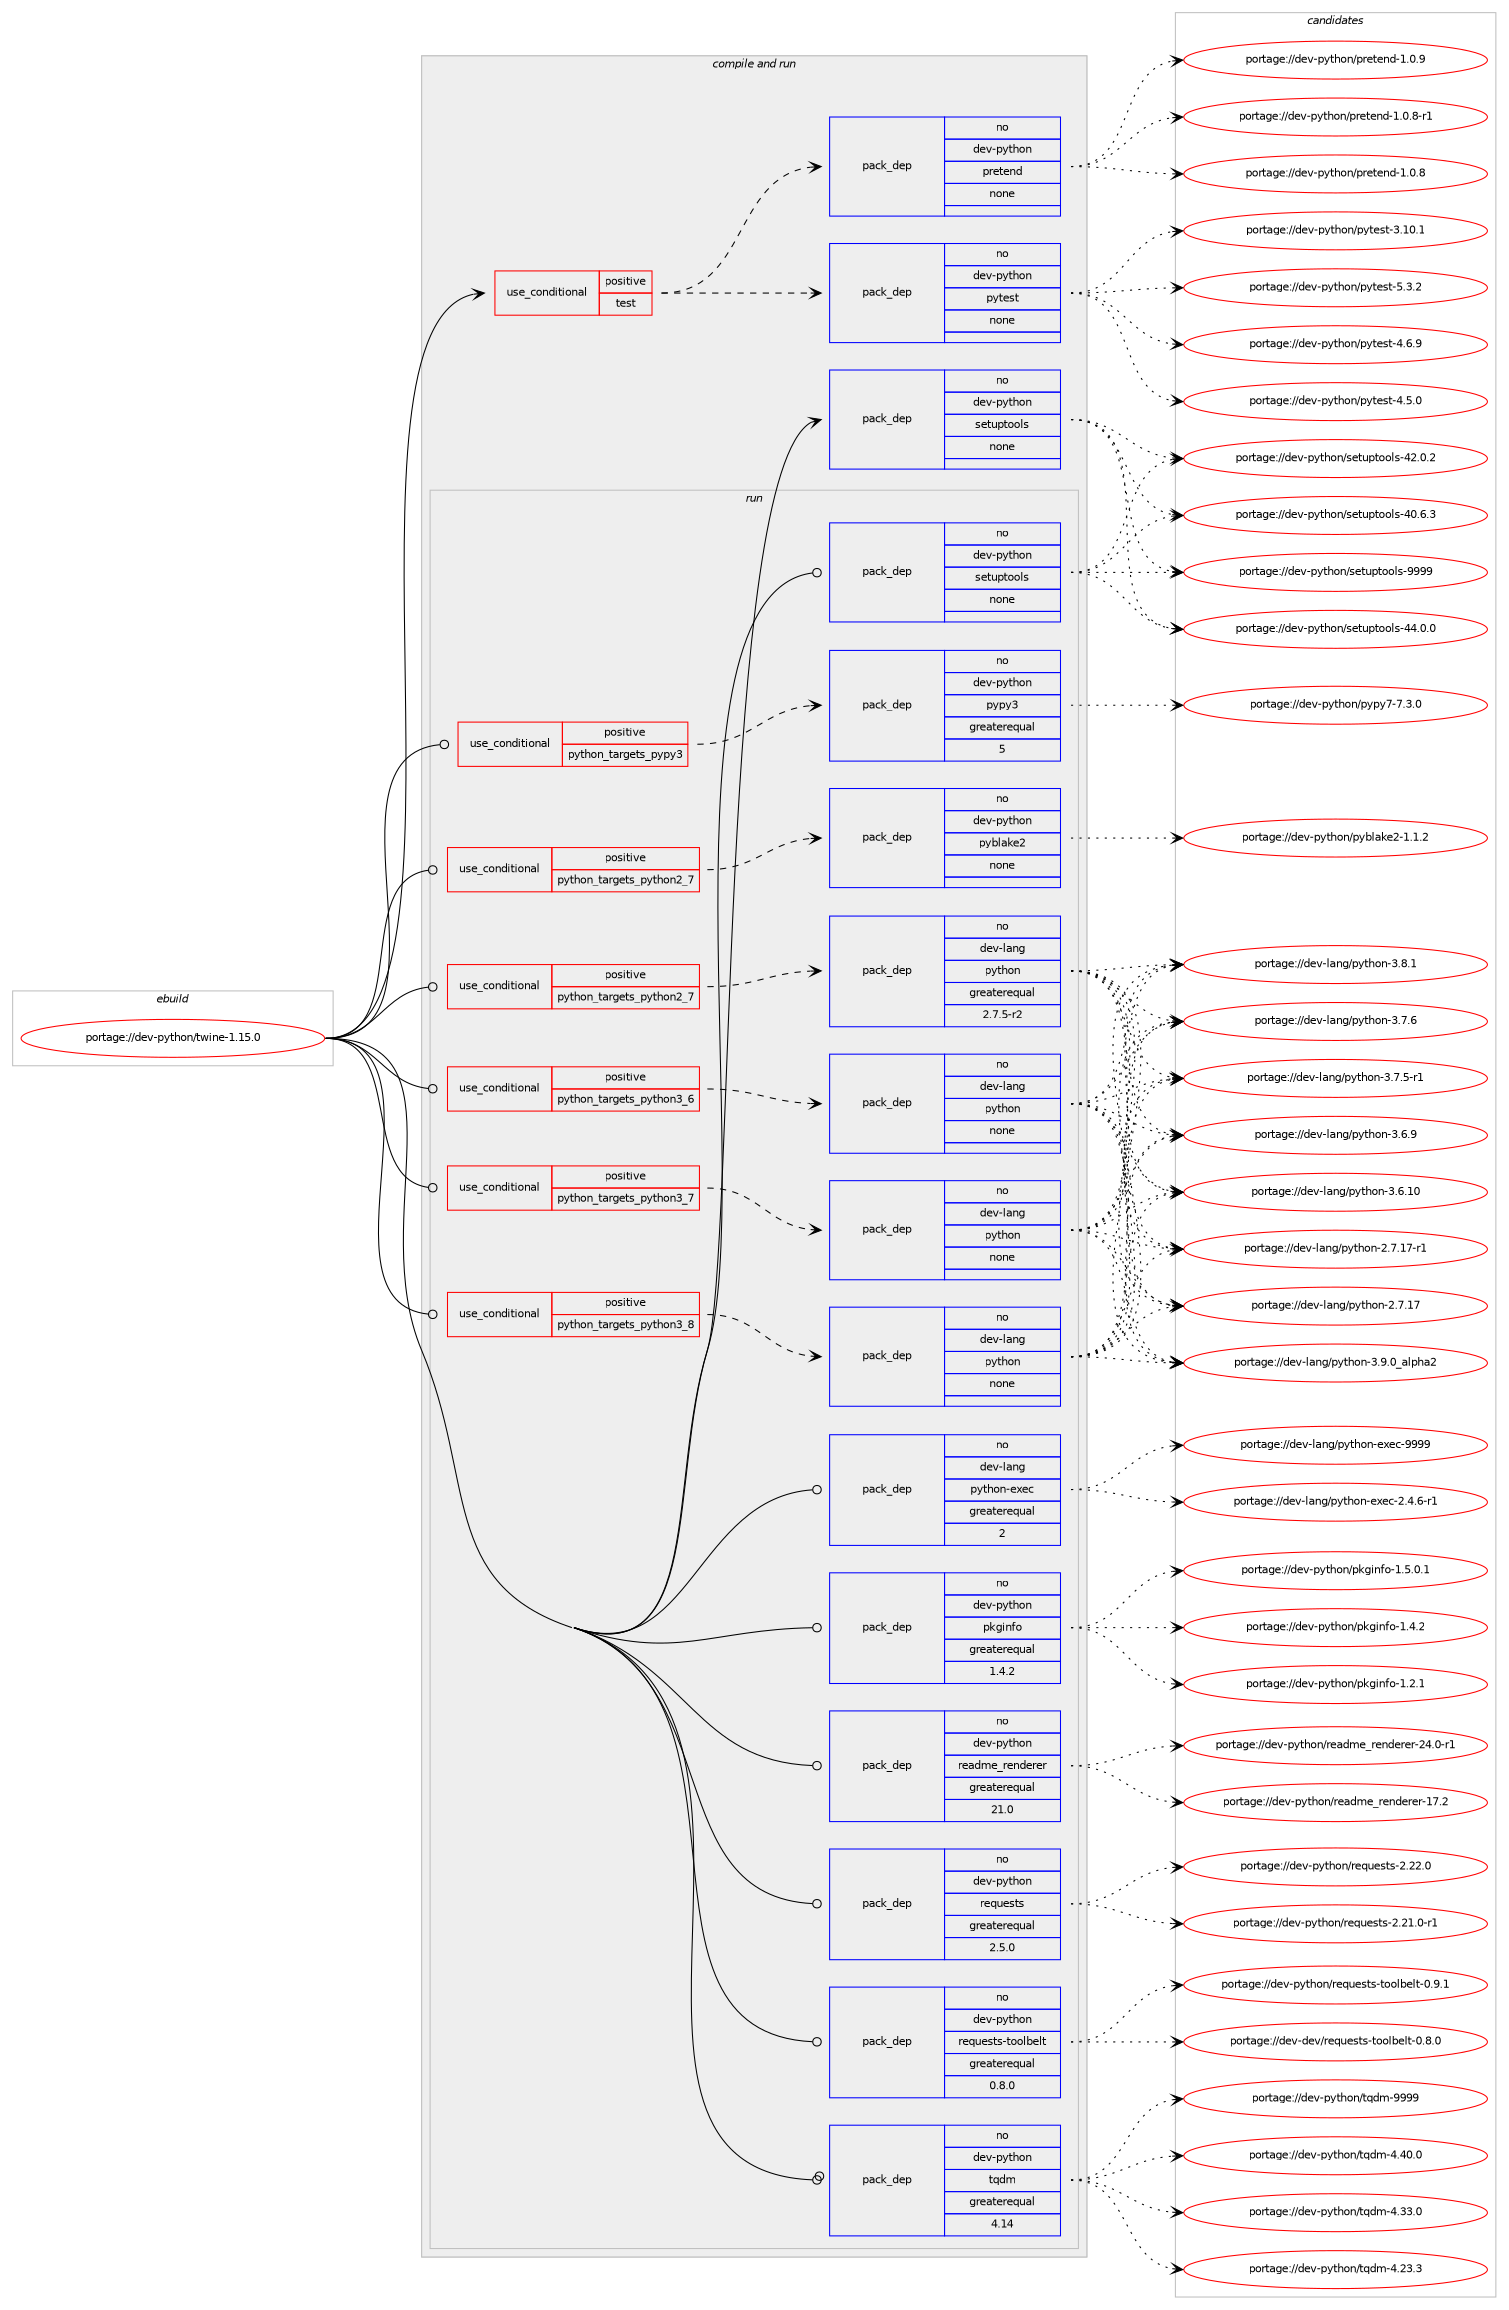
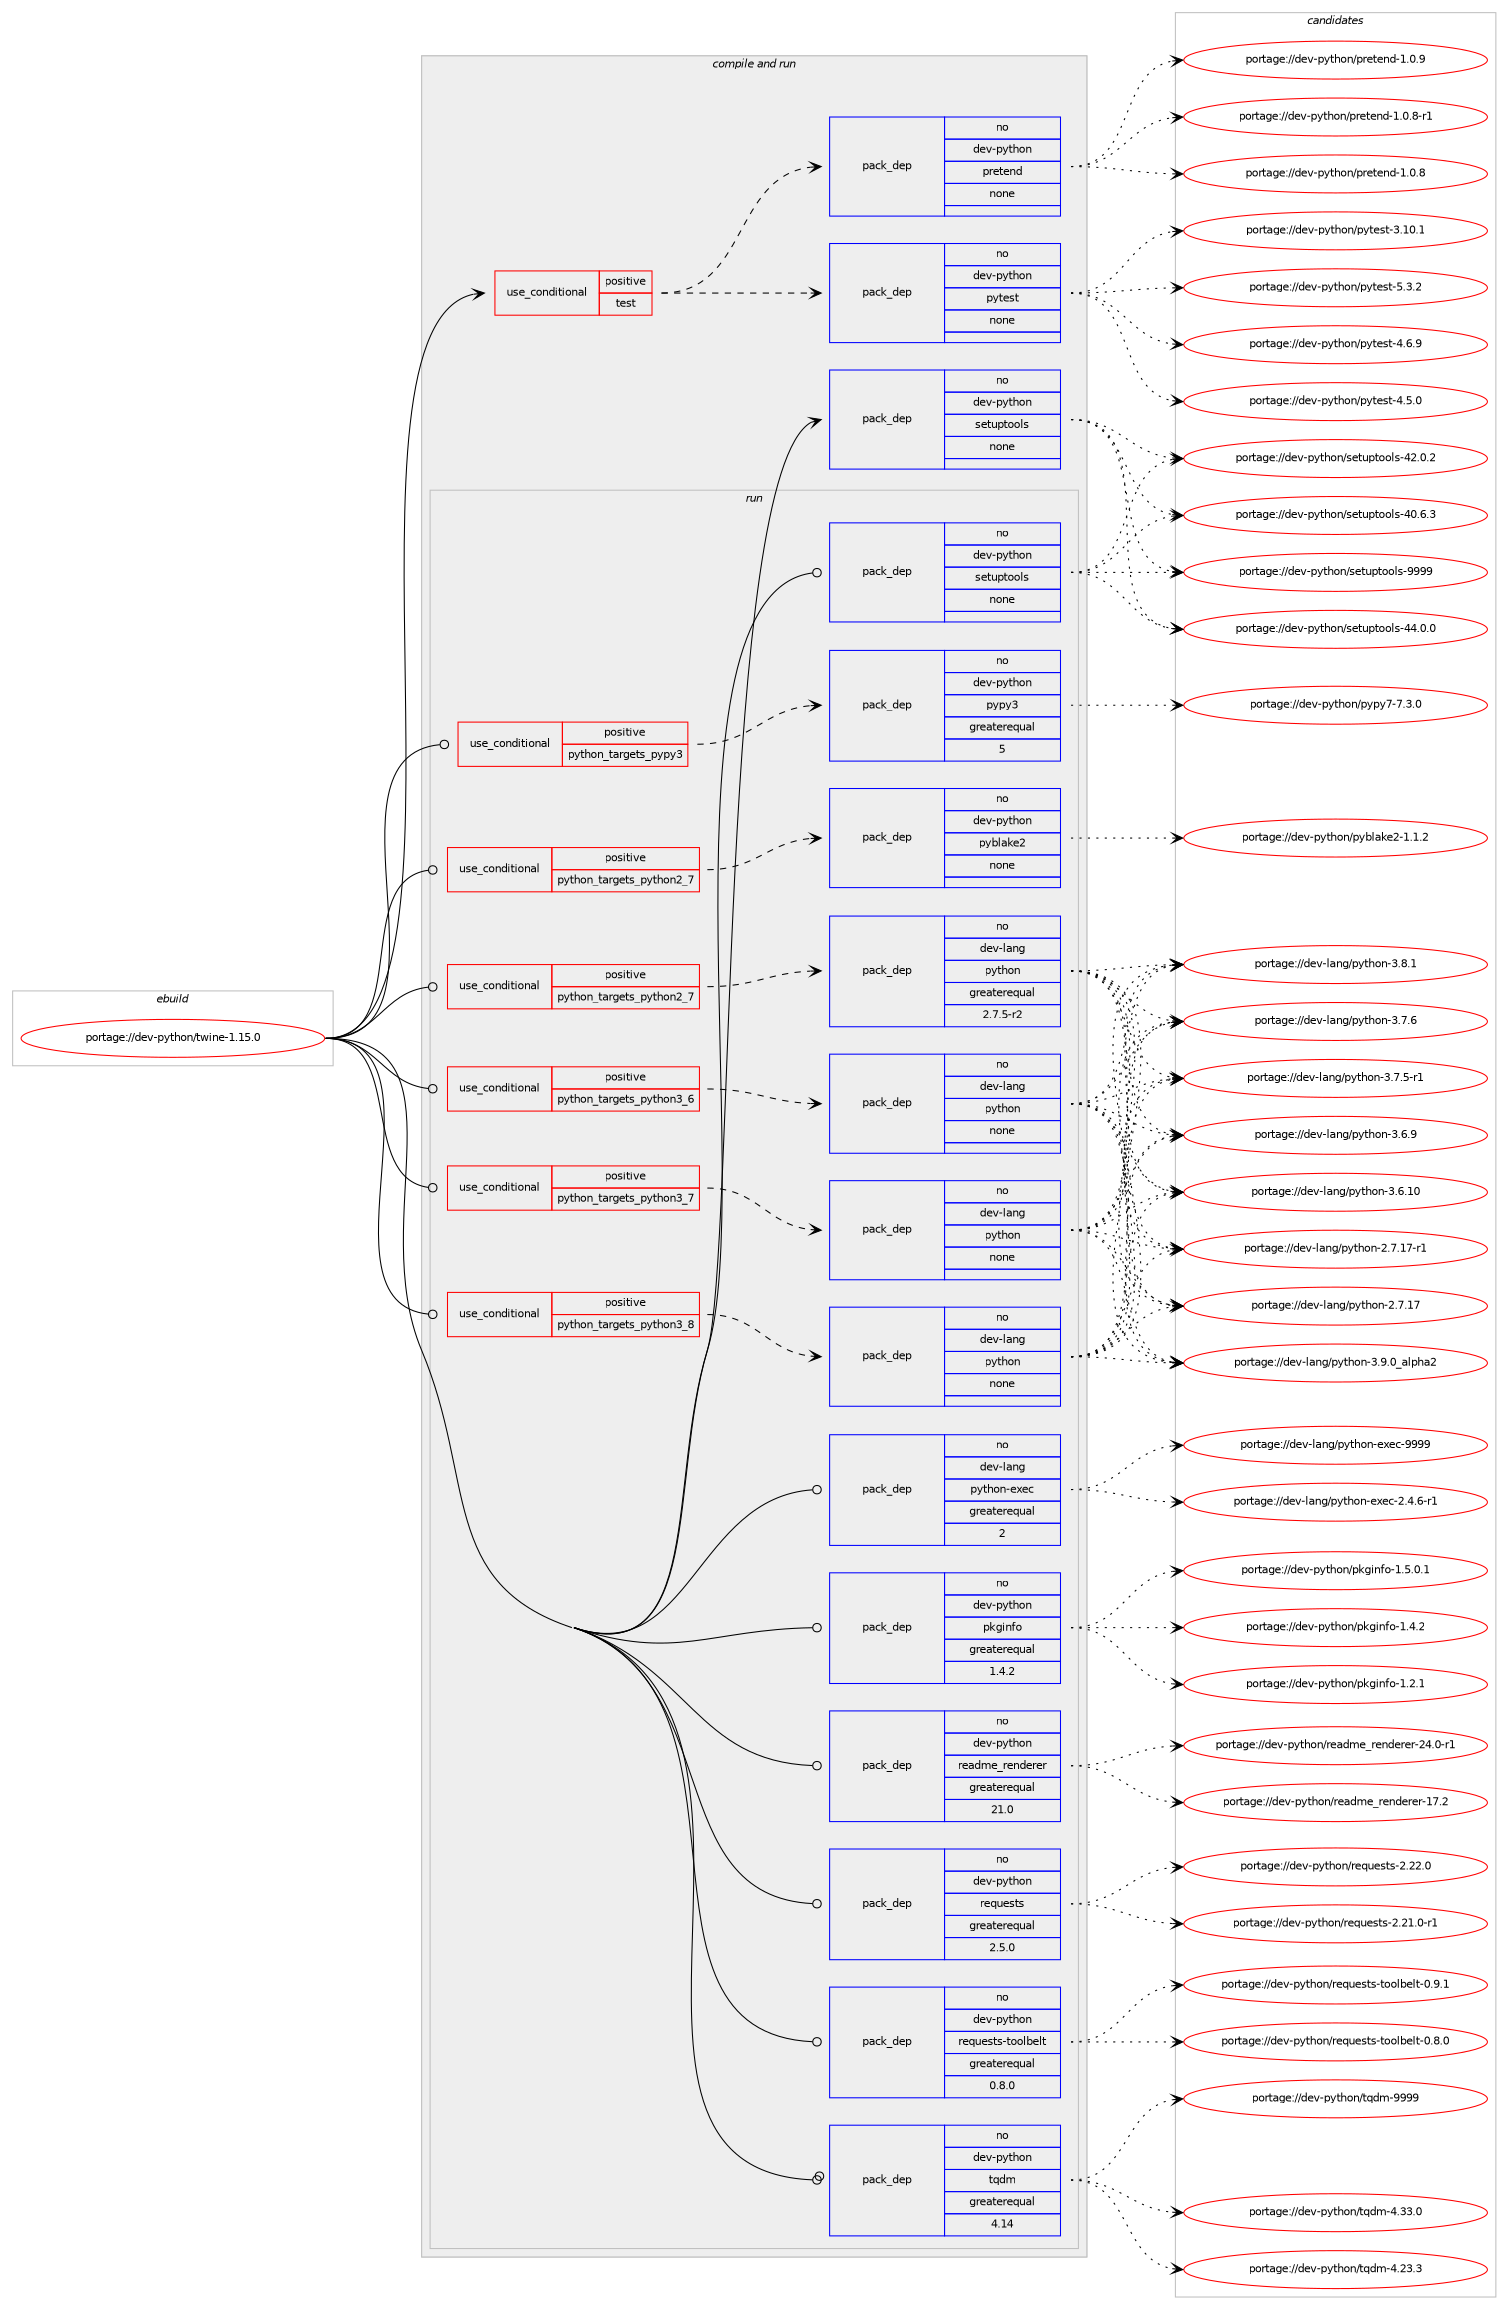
(1336, 2042) -> (1336, 2042)
(1336, 2156) -> none
